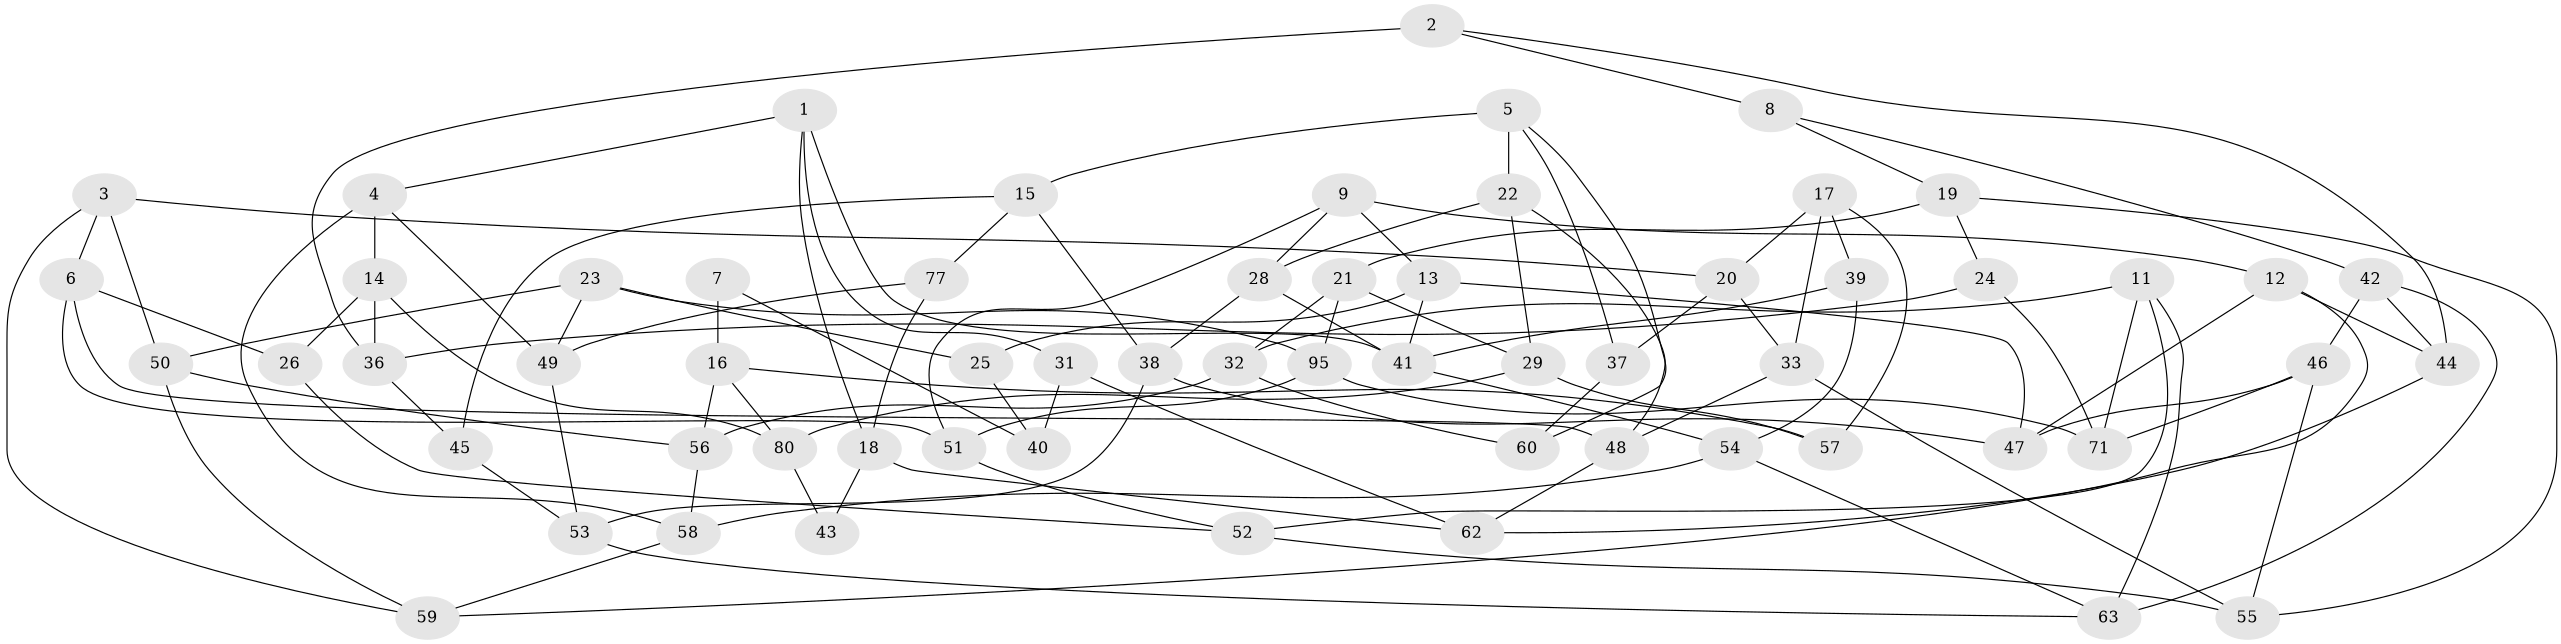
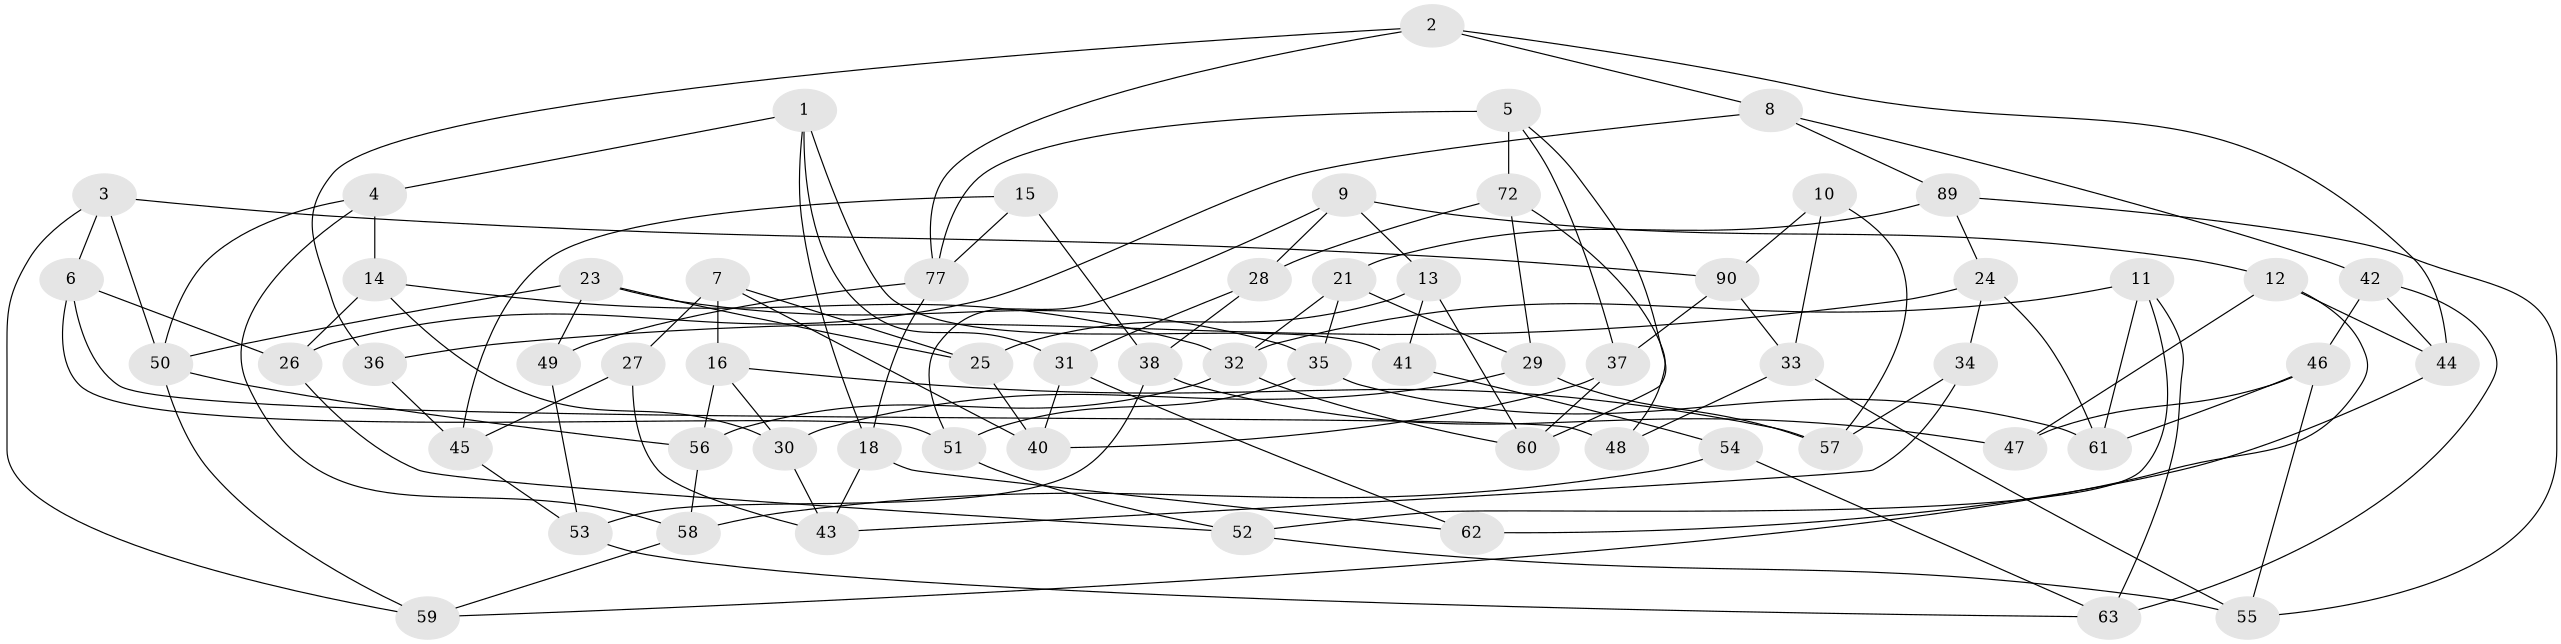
none -> (1124, 92)
(1262, 136) -> (1178, 125)
(1509, 195) -> (1509, 195)
(1825, 195) -> (1825, 195)
(1948, 195) -> (1948, 195)
(462, 279) -> (230, 243)
(1727, 280) -> (1727, 280)
(1856, 280) -> none
none -> (1035, 282)
(1875, 320) -> (1478, 364)
(1332, 322) -> (1175, 314)
(375, 326) -> (831, 306)
none -> (880, 332)
none -> (633, 364)
(1320, 364) -> (1320, 364)
none -> (1966, 364)
none -> (1335, 431)
(785, 449) -> (785, 449)
(2100, 449) -> (2100, 449)
(1540, 494) -> none
